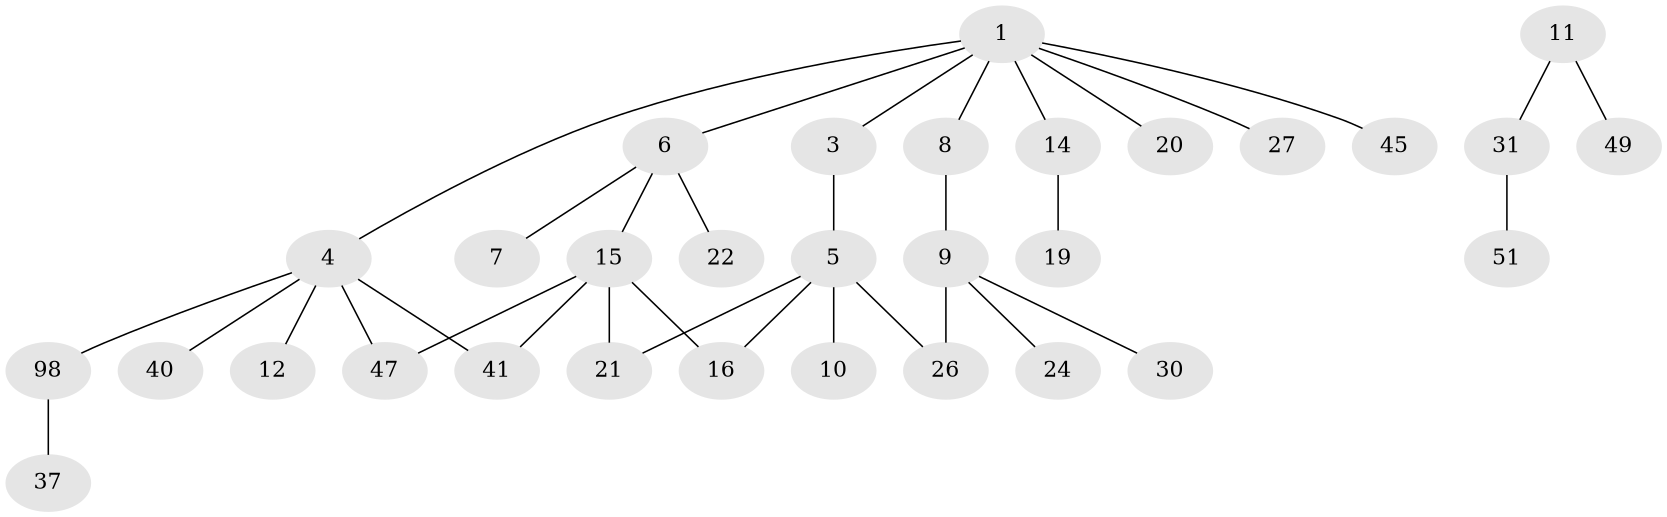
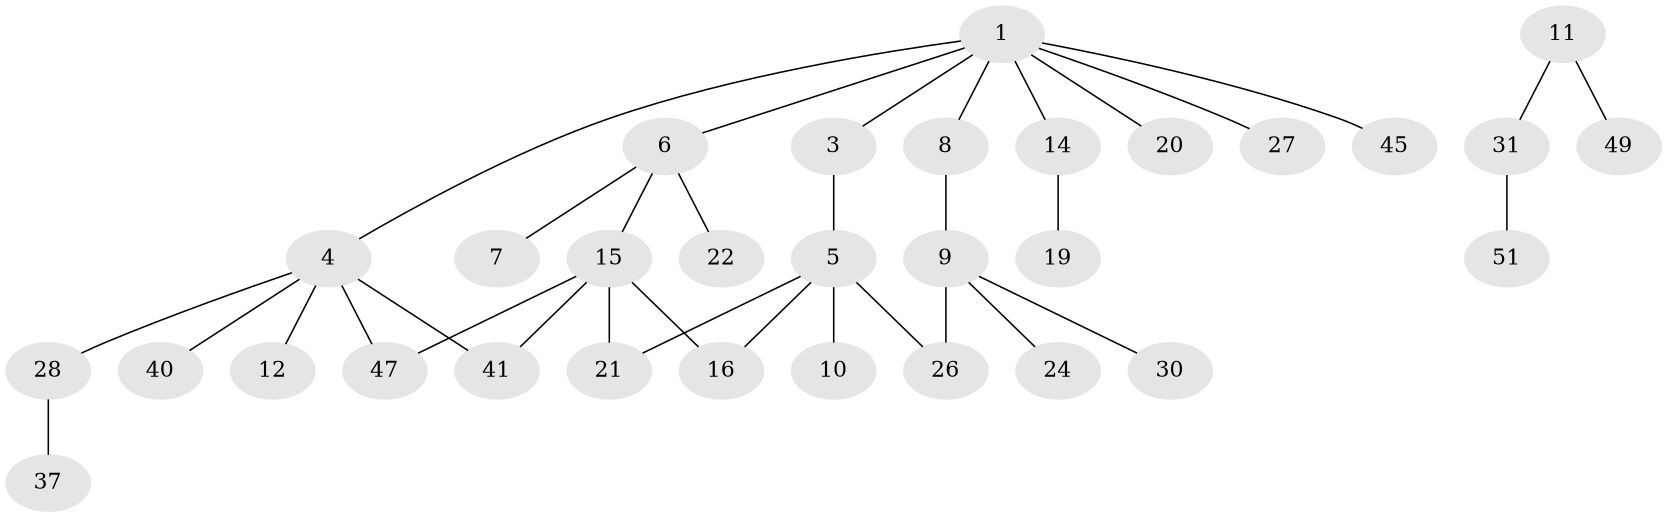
(48, 371) -> (48, 371)
